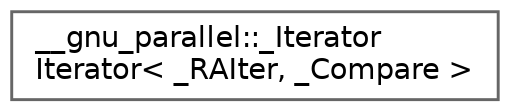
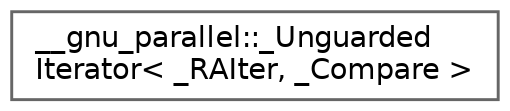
(255, 56) -> (255, 56)
